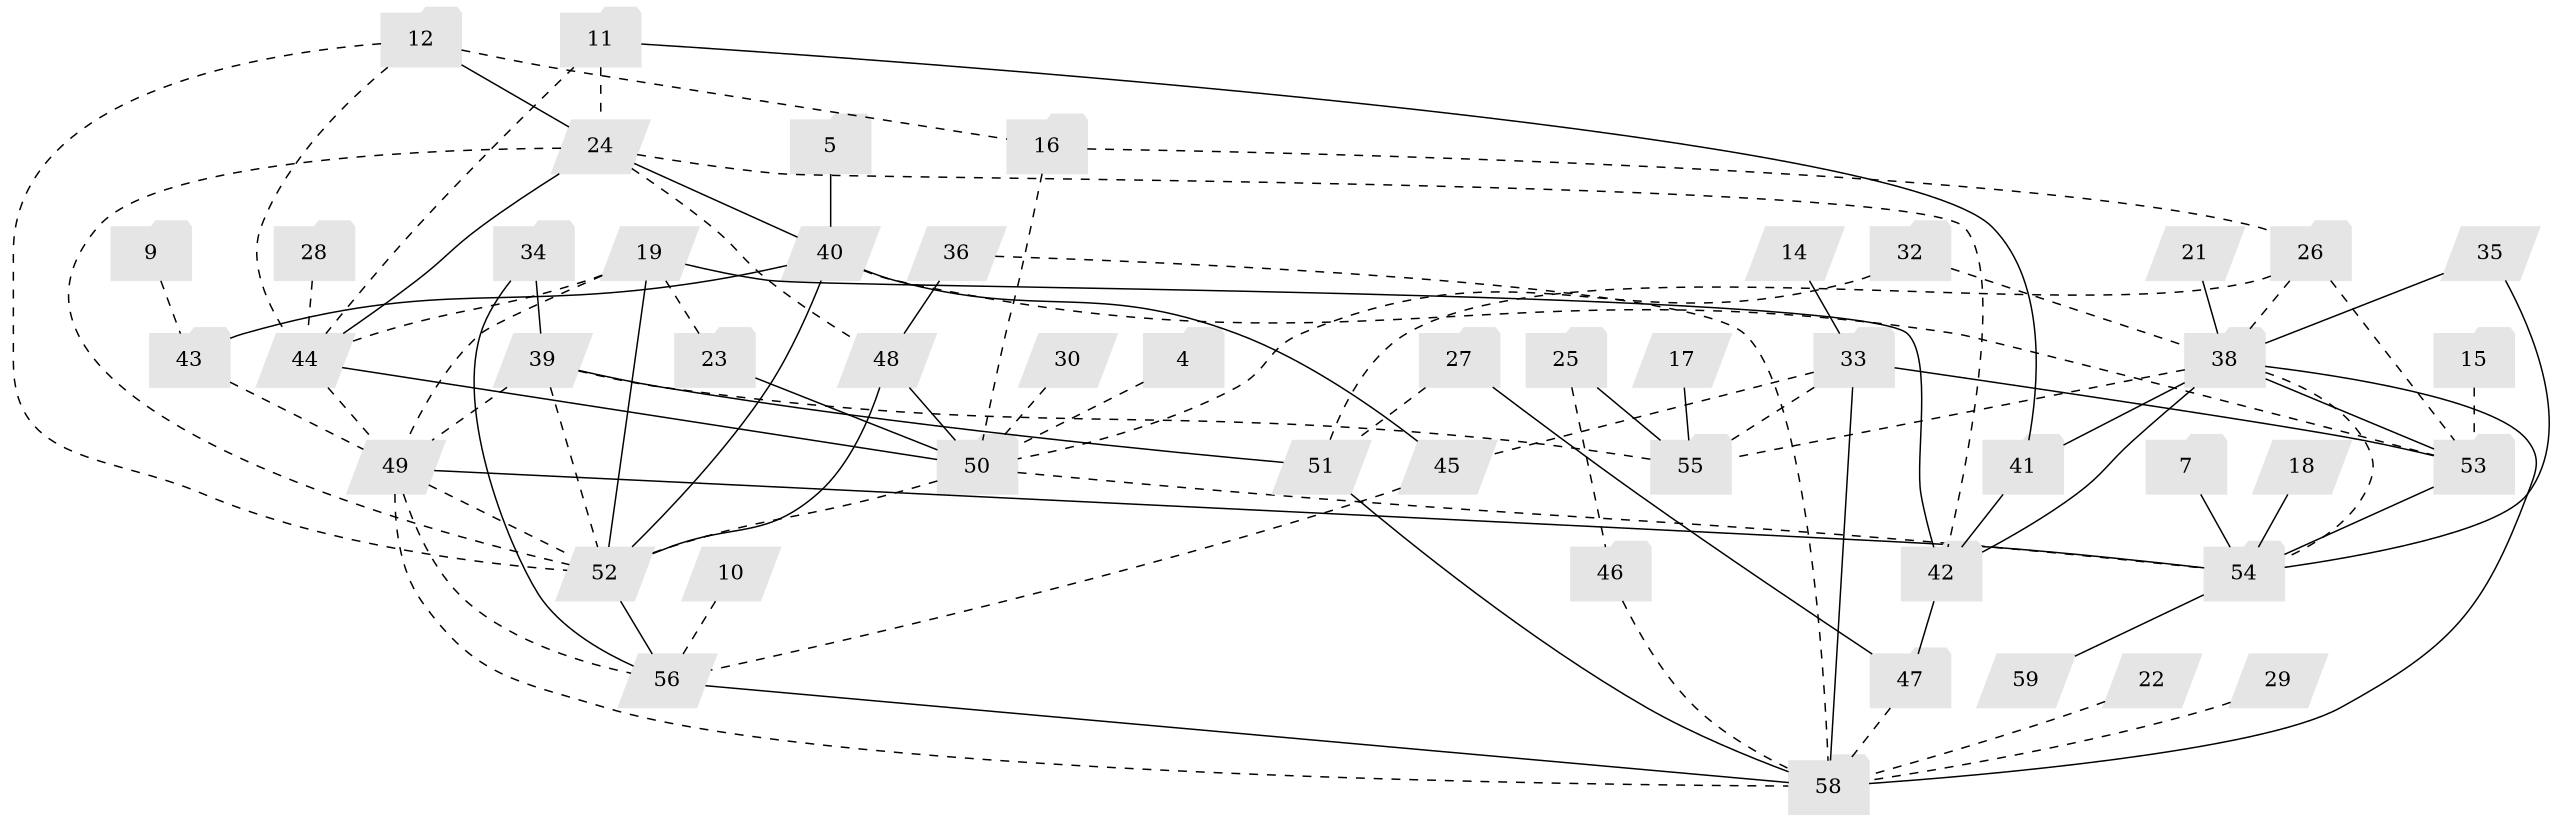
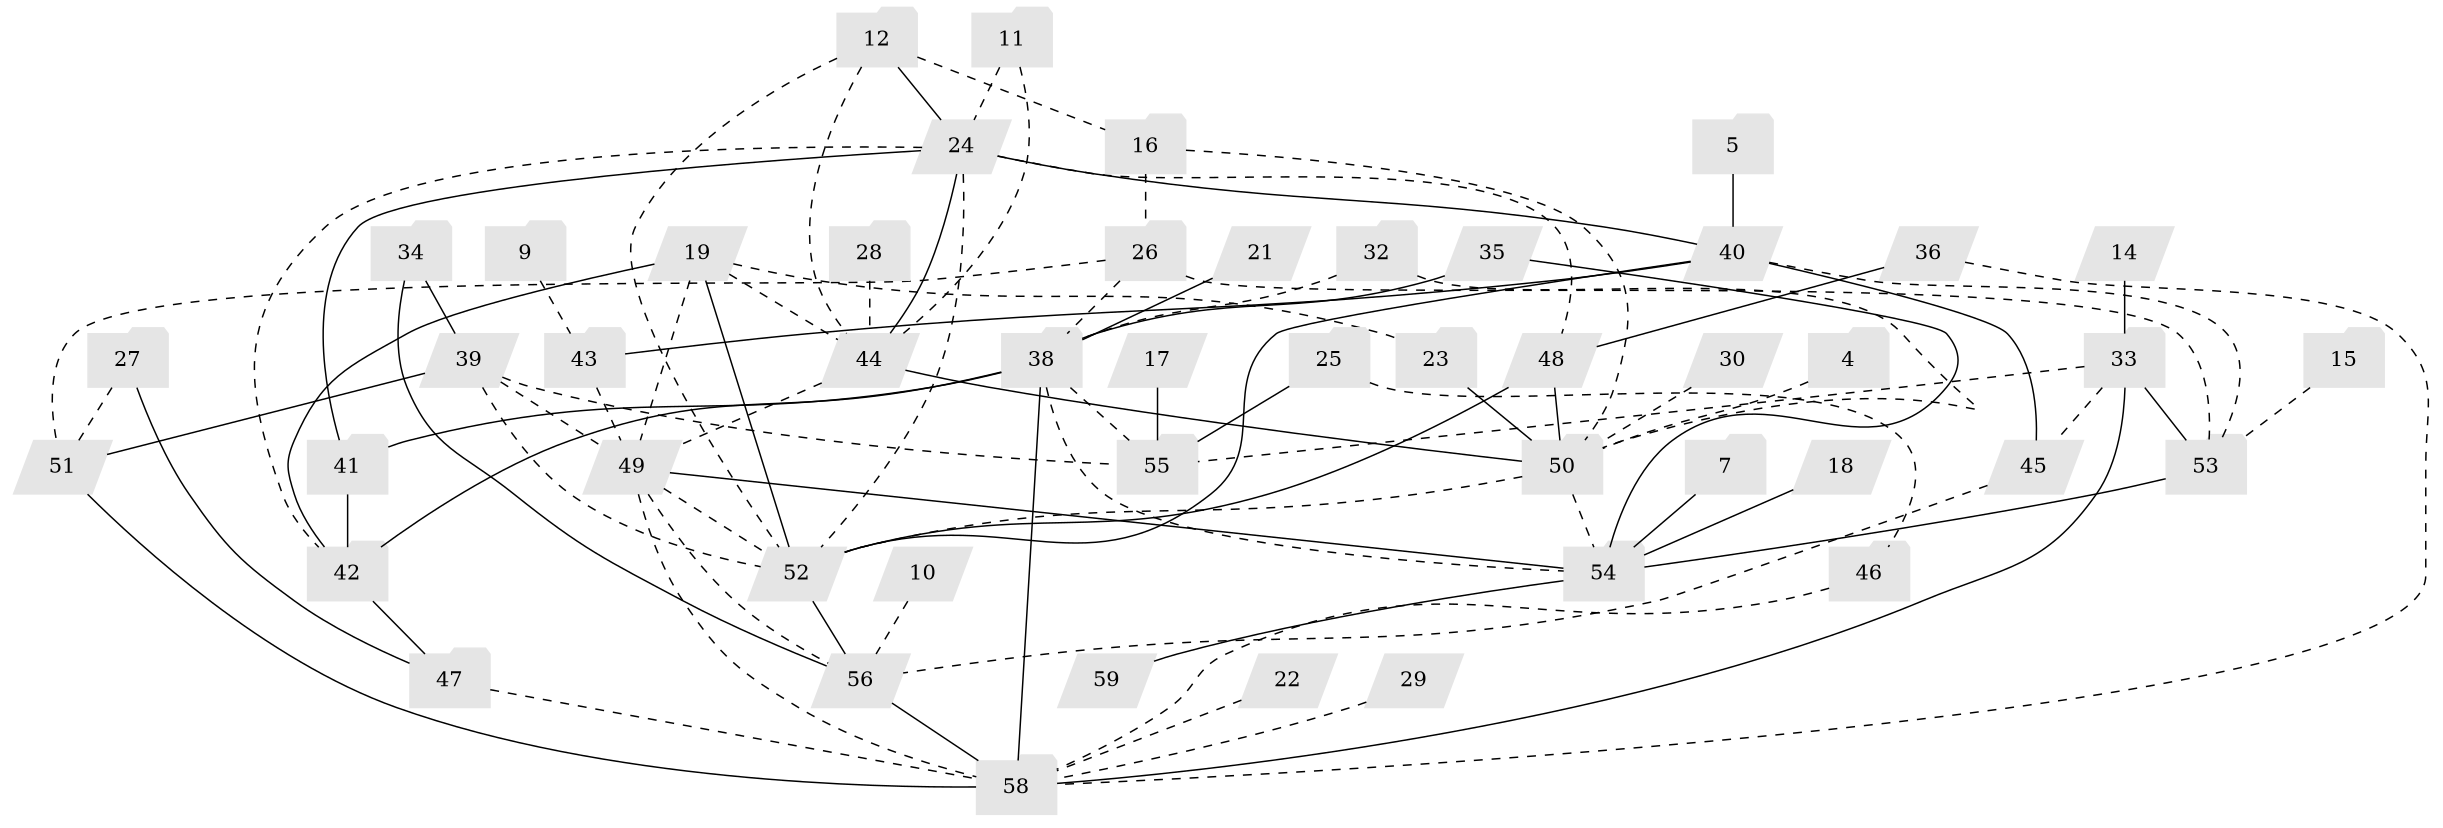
(1435, 112) -> (526, 186)
(2358, 417) -> none
